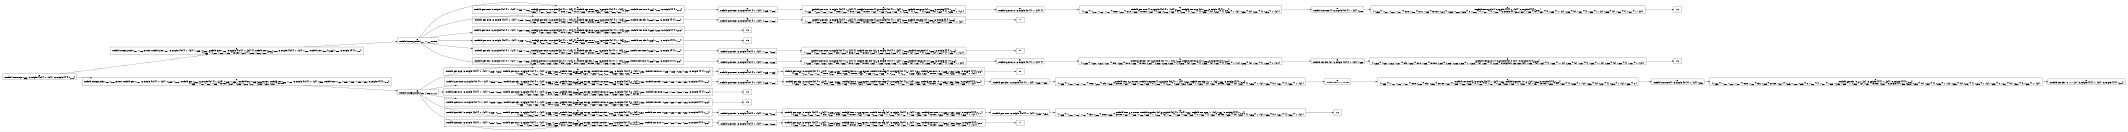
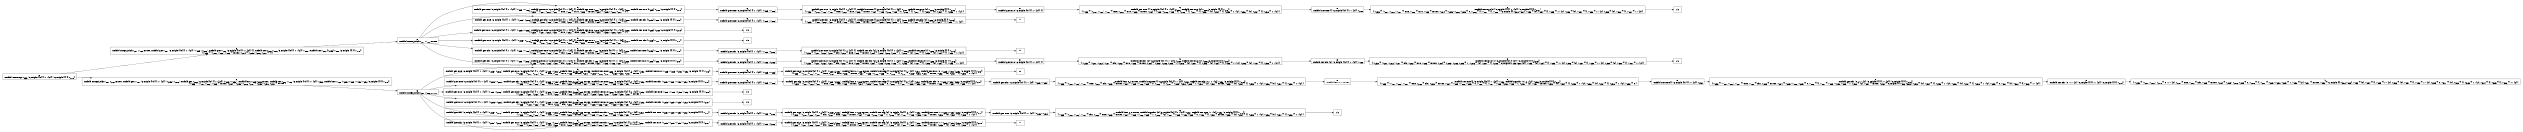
none -> (2325, 82)
